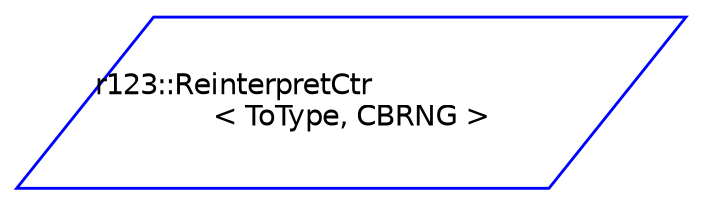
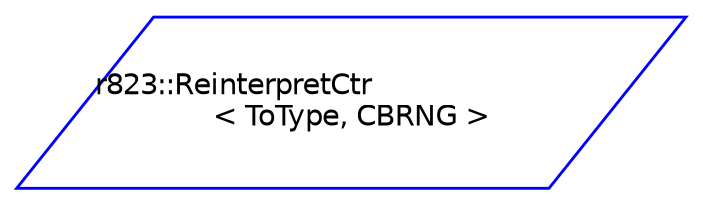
(351, 103) -> (351, 103)
